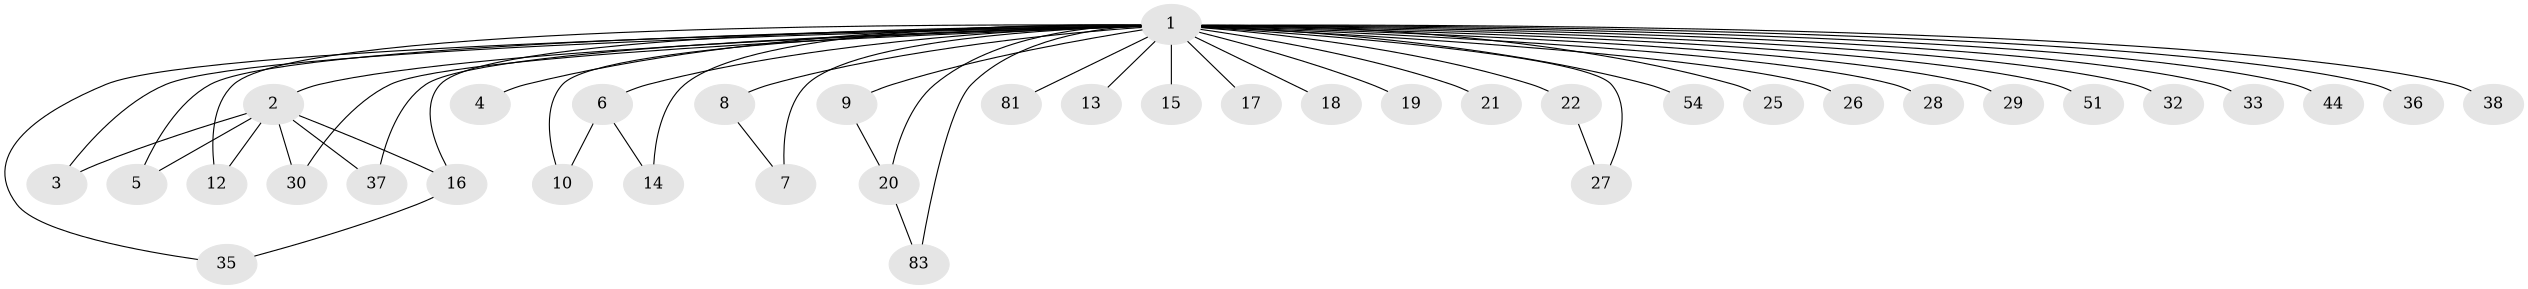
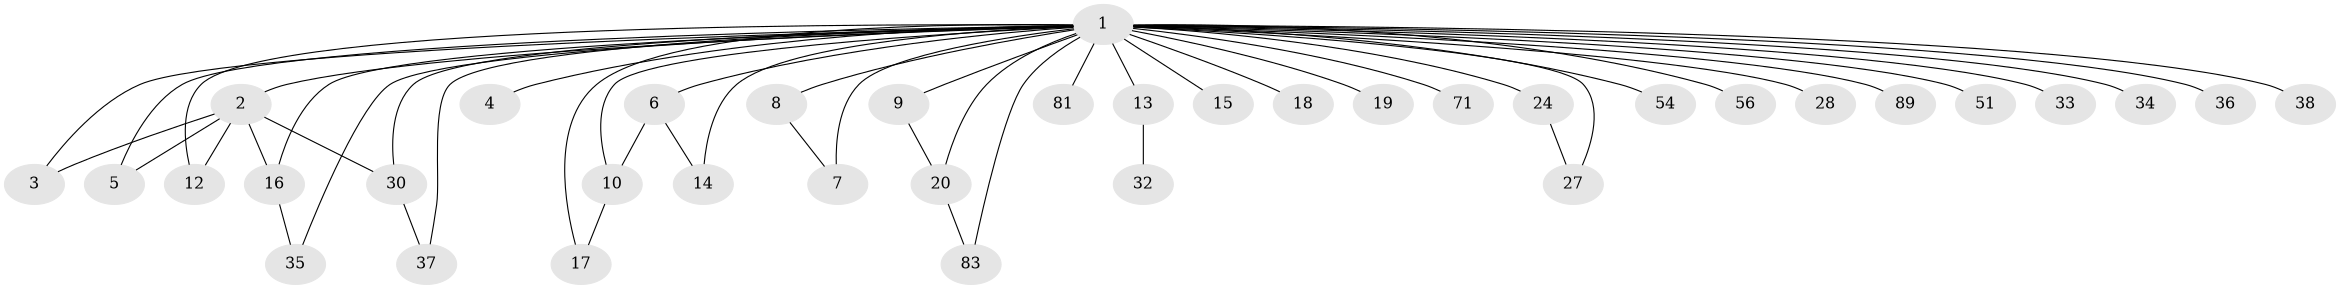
(1678, 40) -> (1143, 145)
(1491, 104) -> (1463, 104)
(1571, 104) -> (1543, 104)
(1774, 104) -> none
(1854, 104) -> (1746, 104)
(2014, 104) -> (1906, 104)
(2334, 104) -> (2146, 104)
(330, 148) -> (412, 224)
none -> (597, 225)
